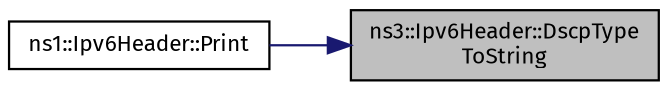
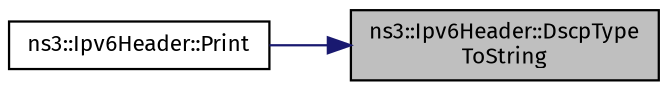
(139, 45) -> (139, 45)
